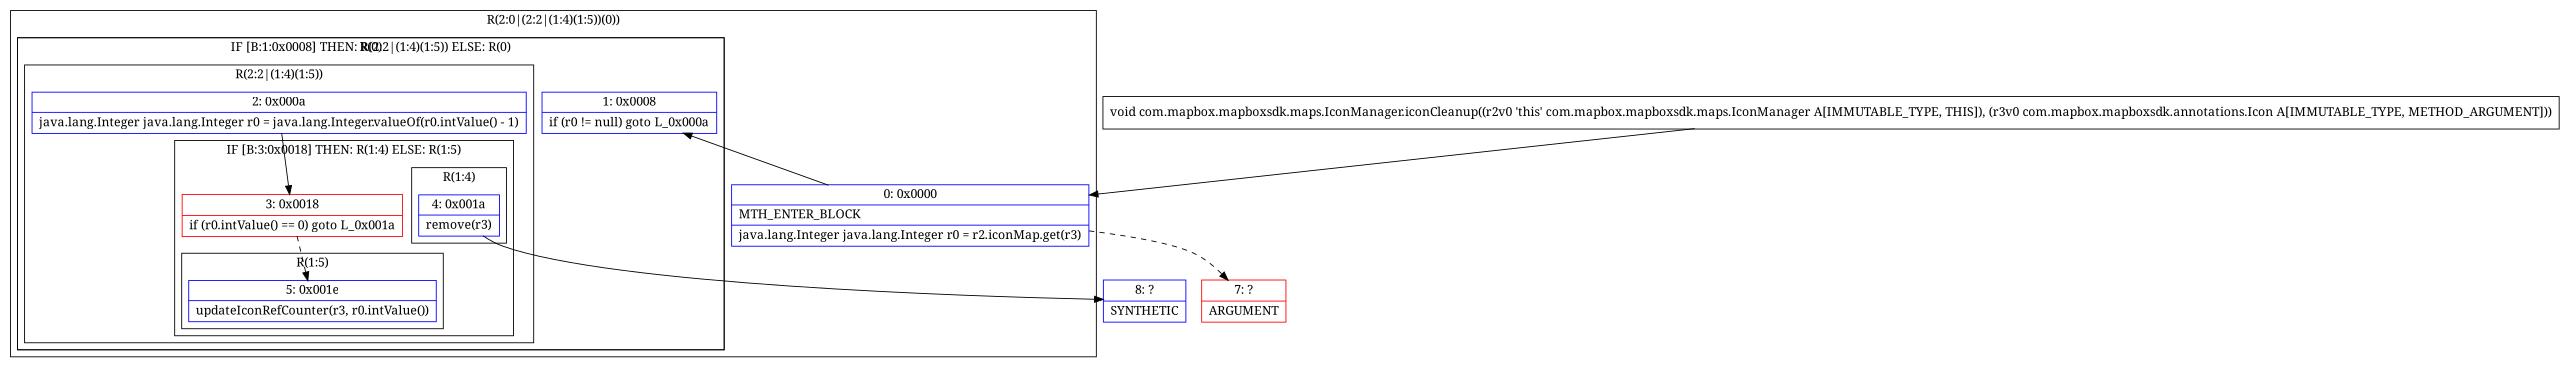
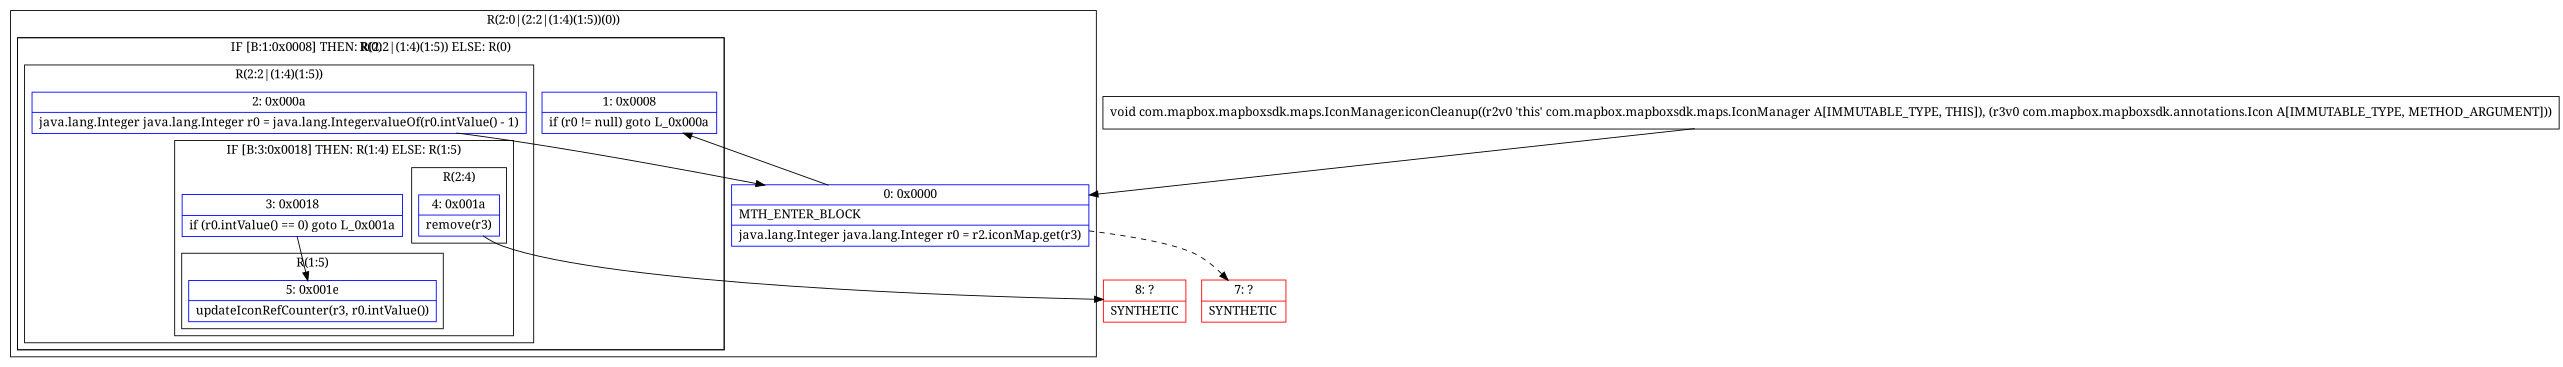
(285, 159) -> (607, 156)
(459, 178) -> (459, 178)
(292, 215) -> (292, 215)
(302, 259) -> (302, 259)
(1145, 301) -> (1145, 301)
(1244, 311) -> (1243, 311)
